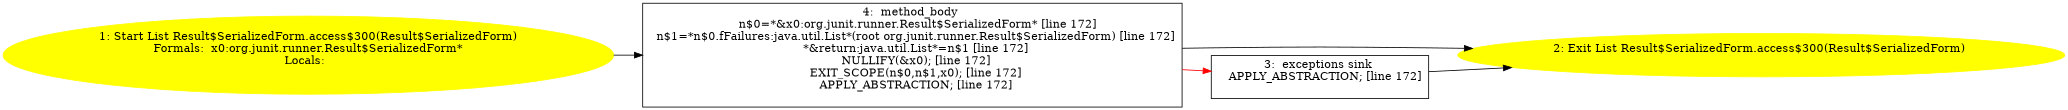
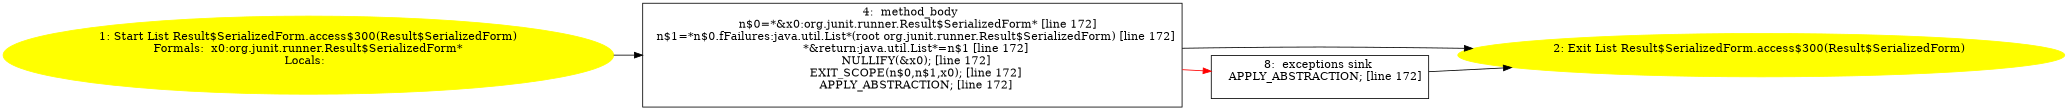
(1320, 77) -> (1320, 77)
